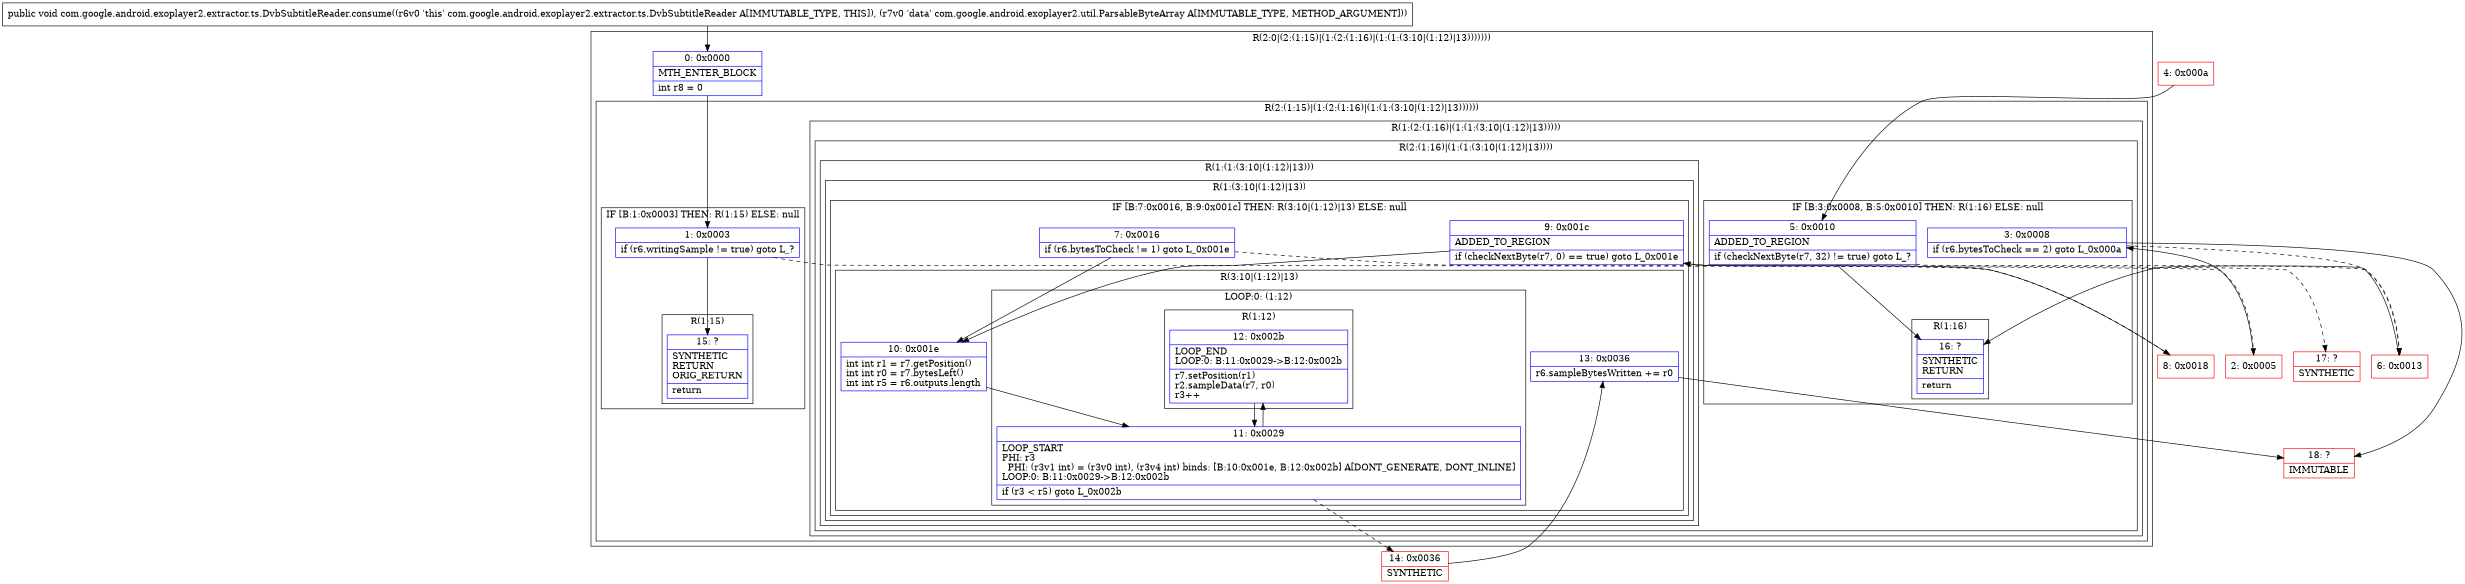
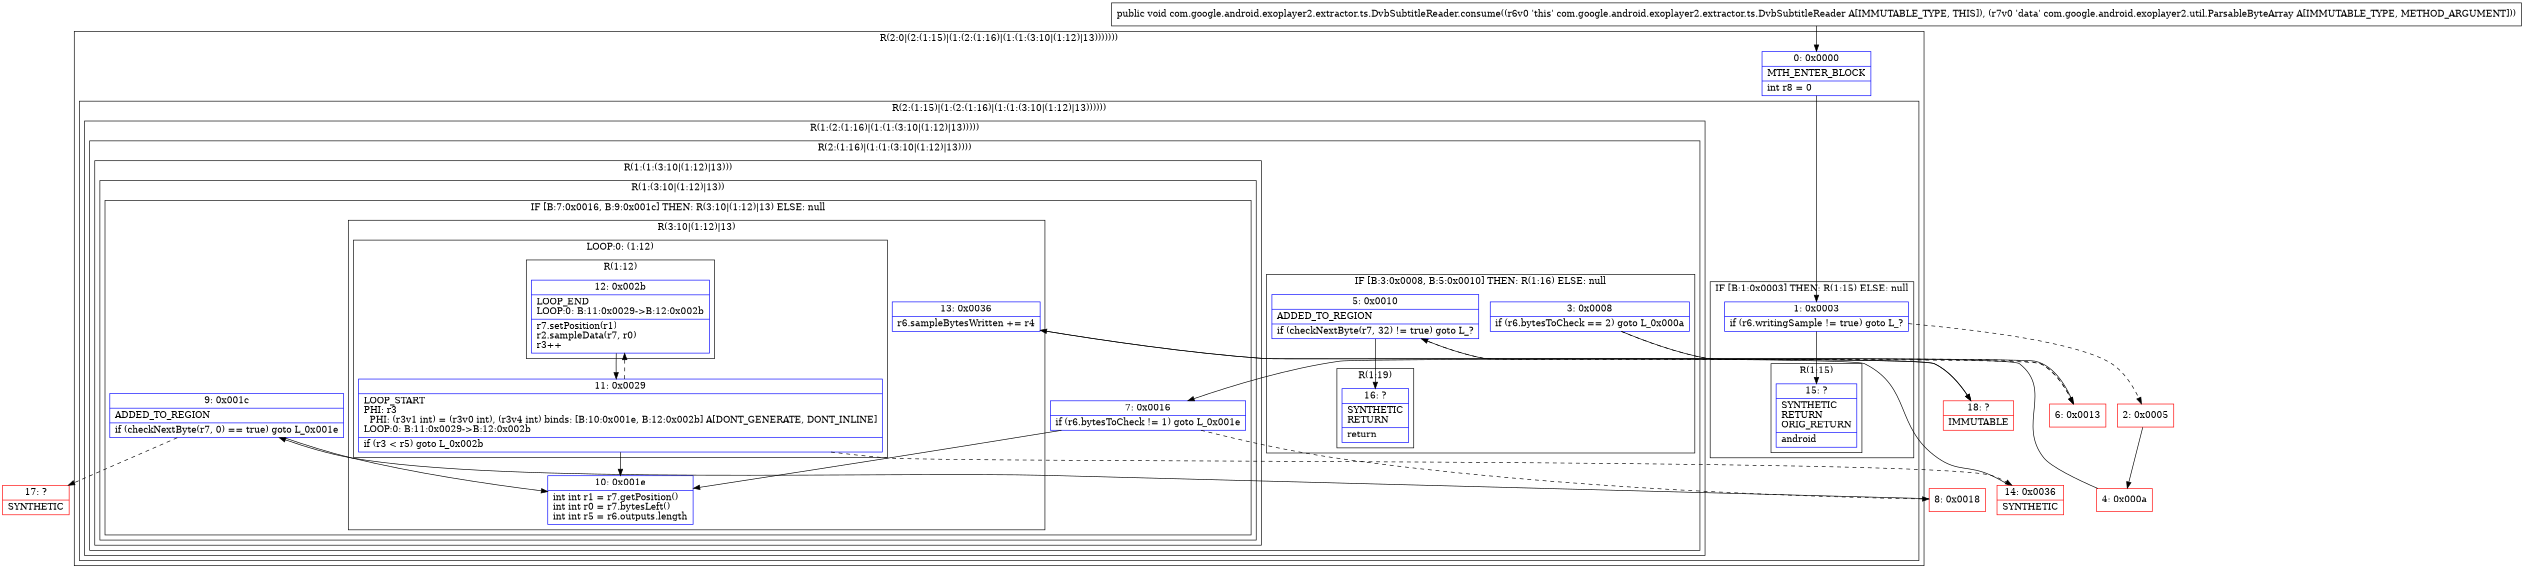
(2201, 261) -> (2136, 455)
(2120, 278) -> (1642, 359)
(1950, 327) -> (1375, 376)
(1605, 374) -> (966, 324)
(687, 391) -> (1799, 440)
(1055, 406) -> (620, 461)
(1263, 418) -> (625, 369)
